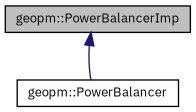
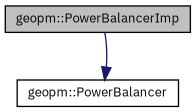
(89, 63) -> (107, 50)
